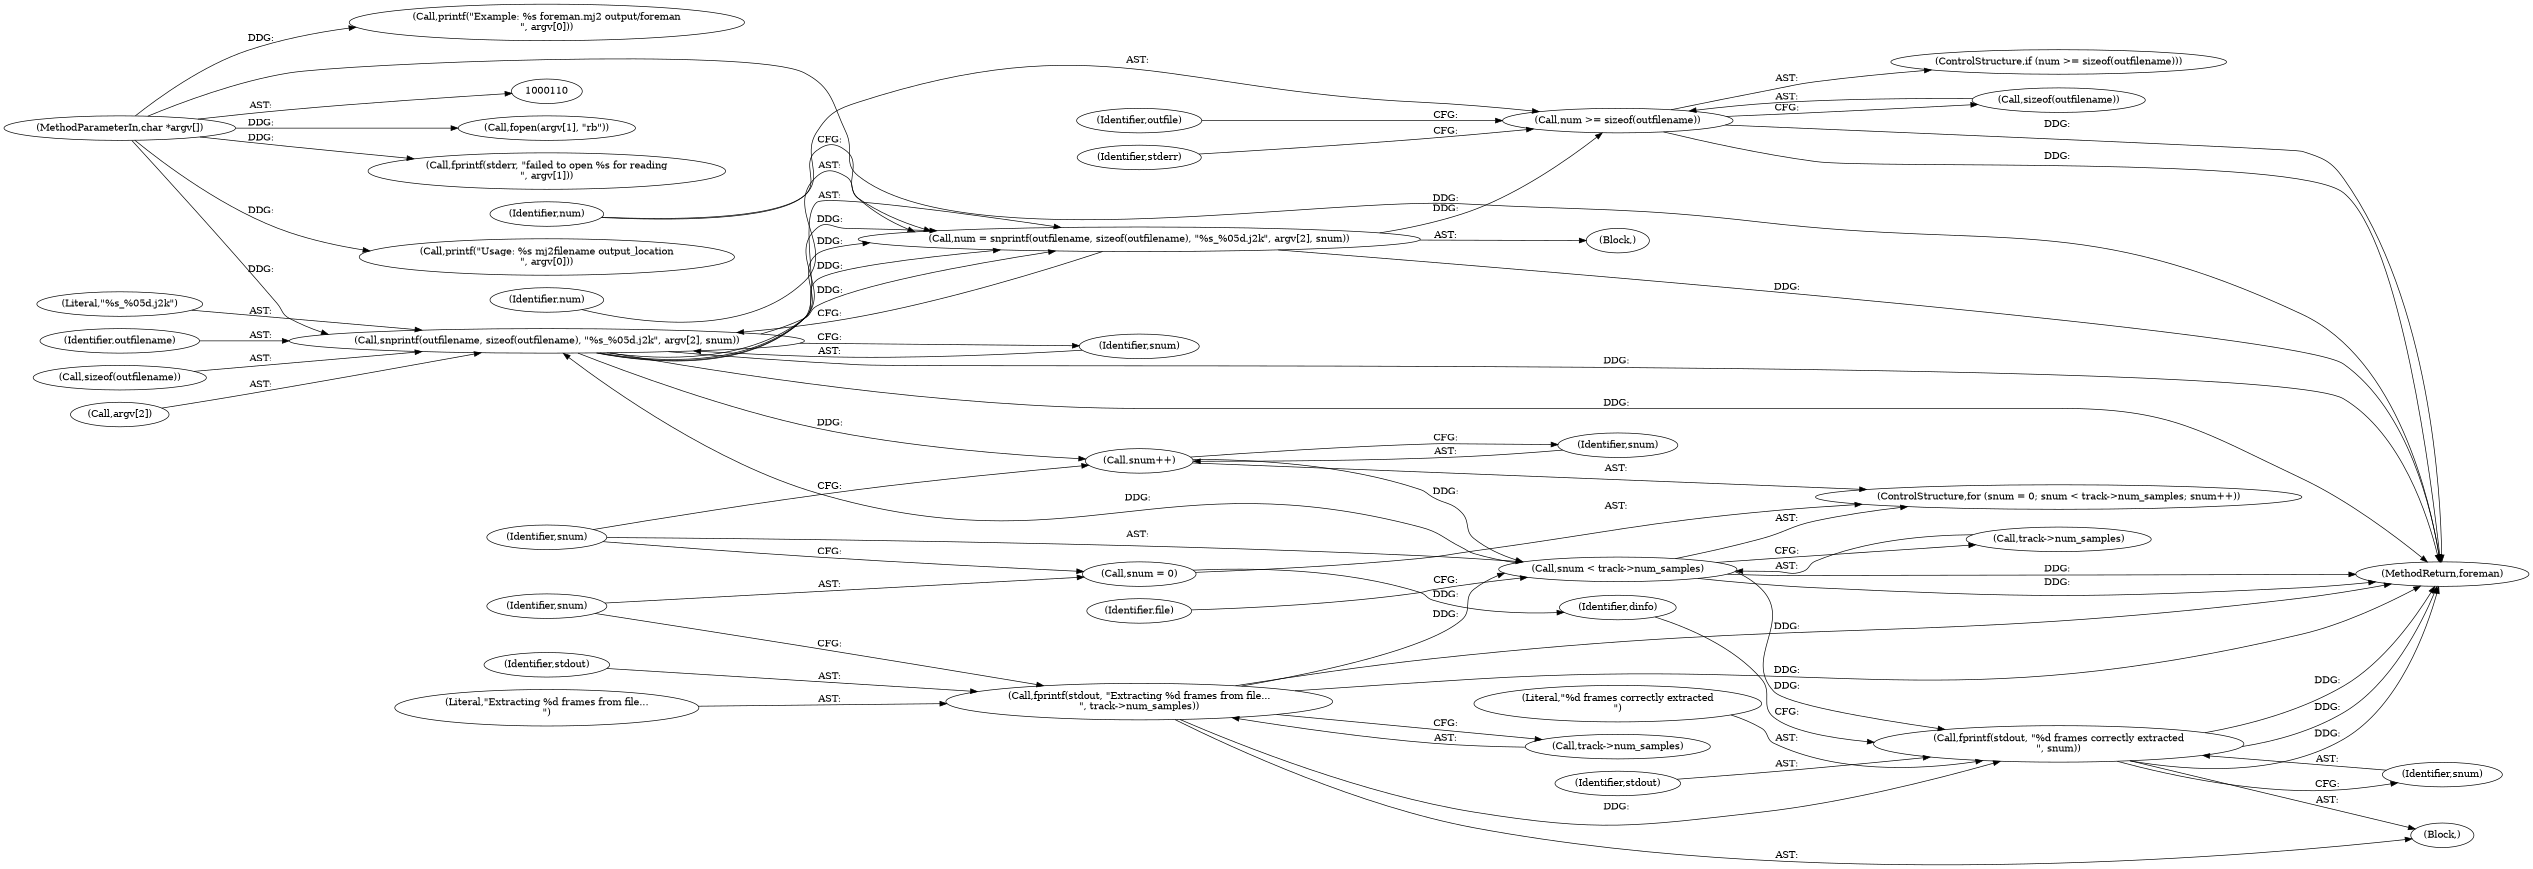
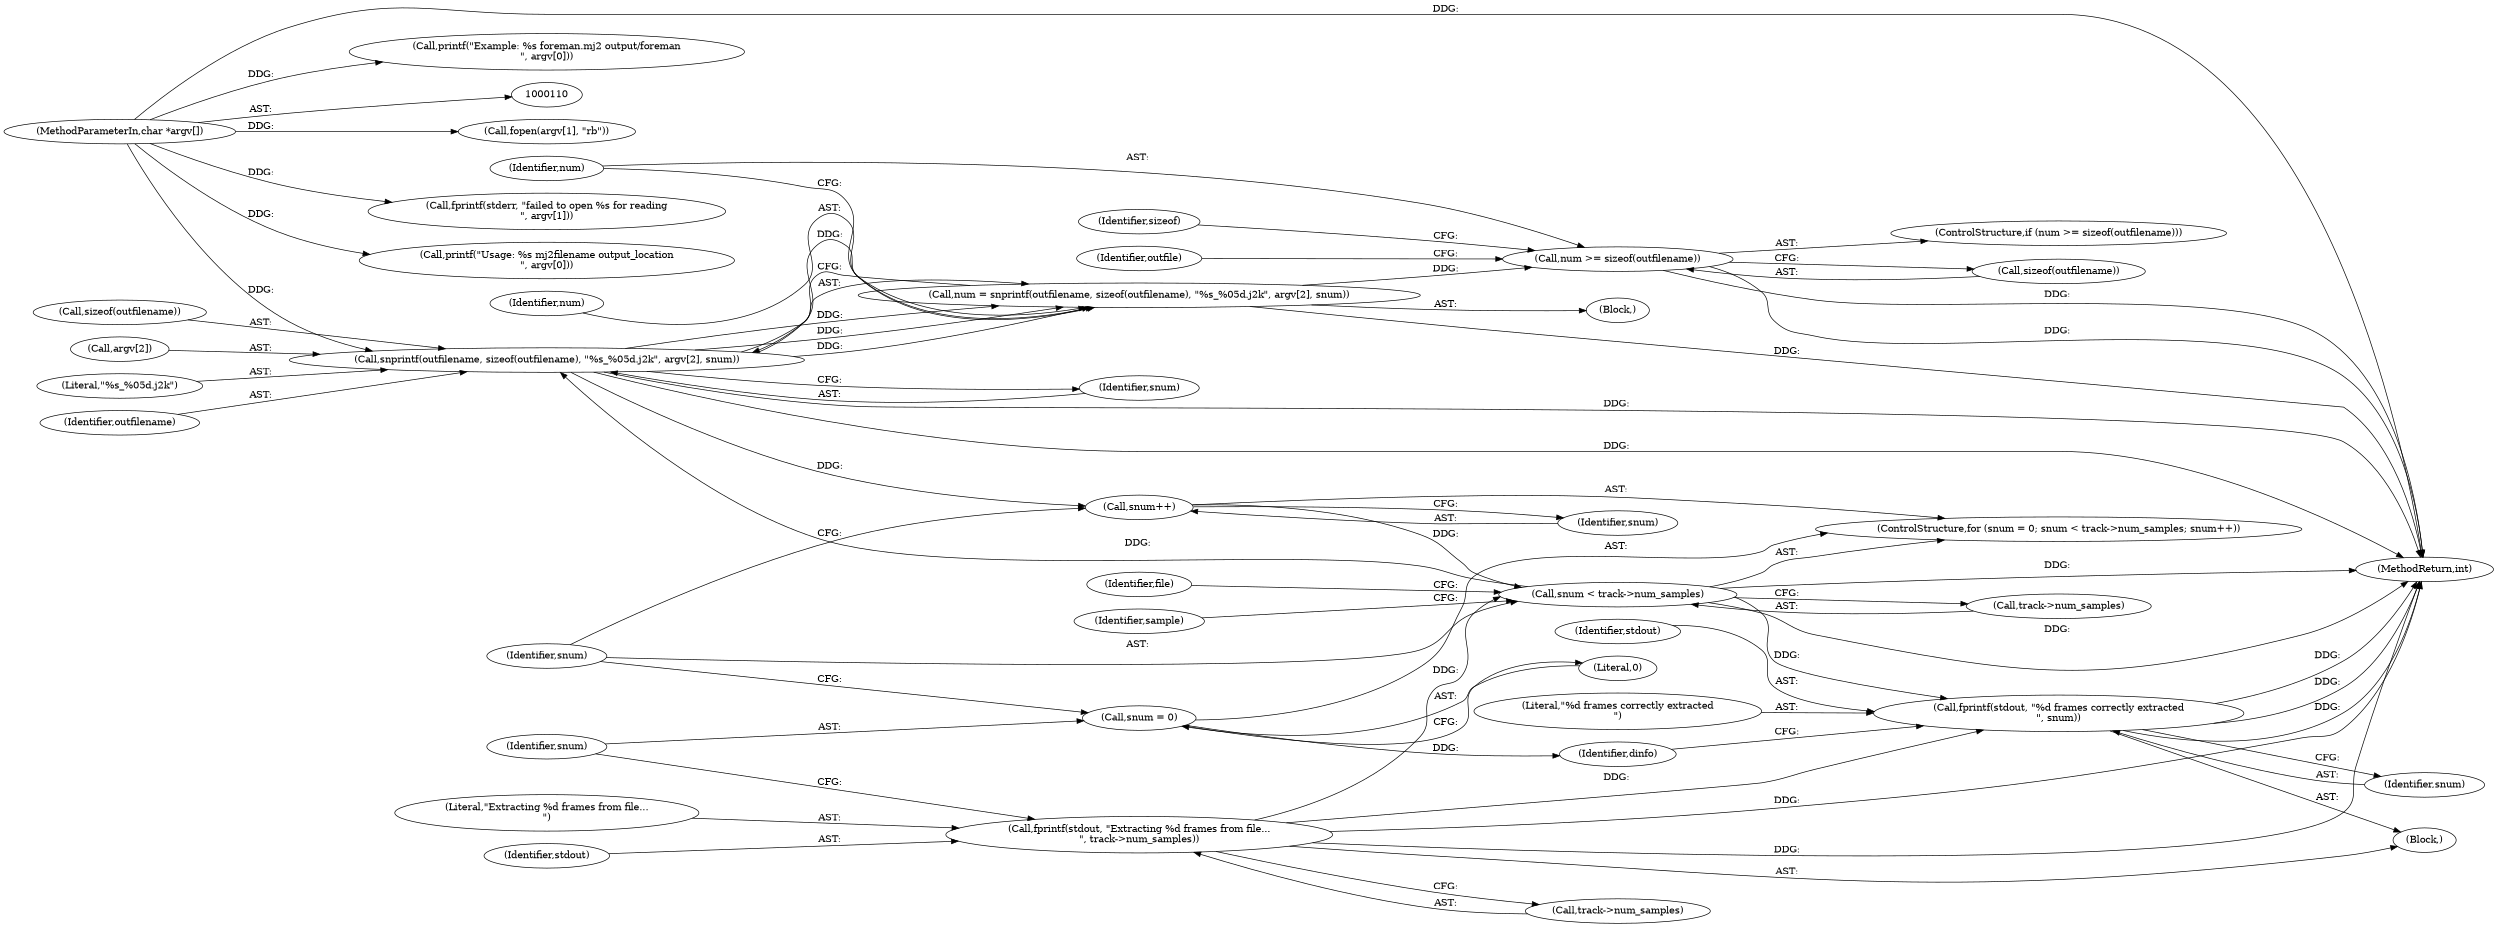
(1139, 157) -> (1139, 222)
(2442, 574) -> (2425, 569)
none -> (1139, 621)
none -> (1618, 668)
